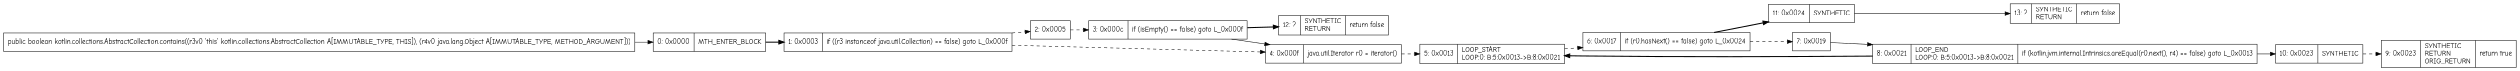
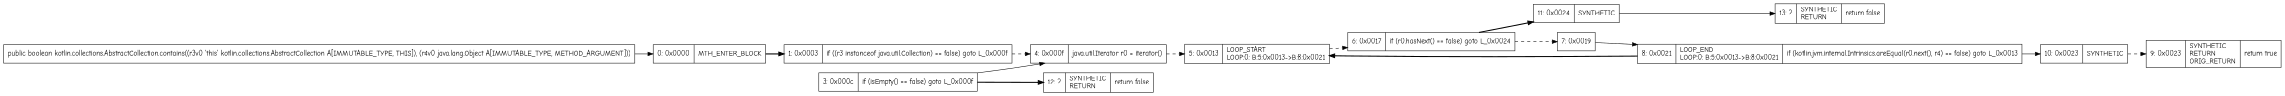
(1050, 30) -> none
